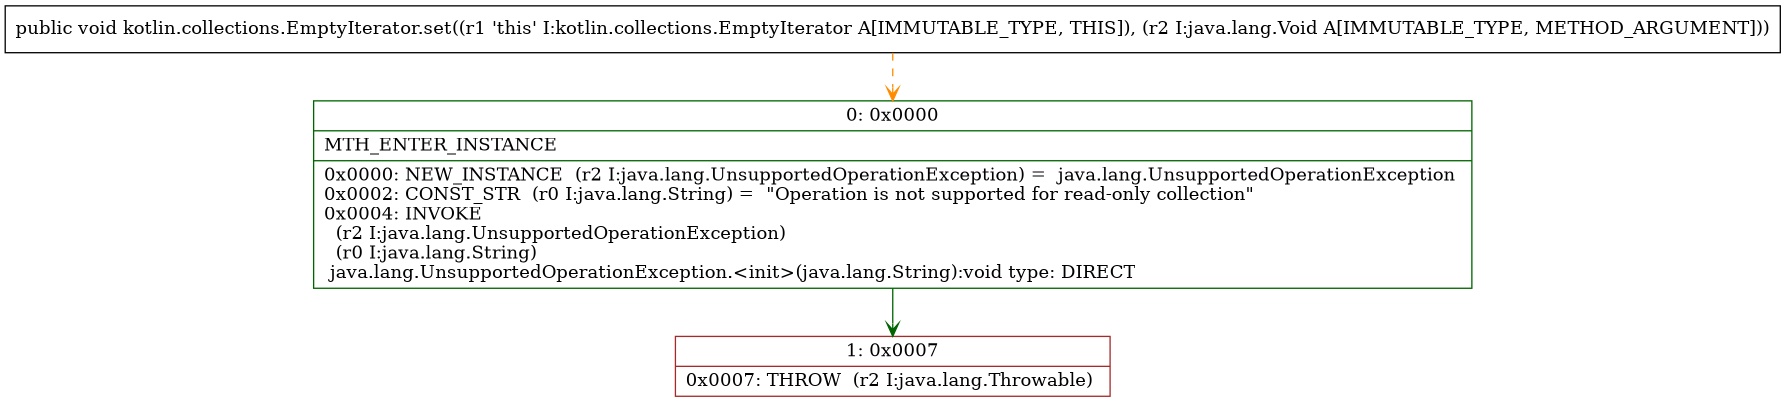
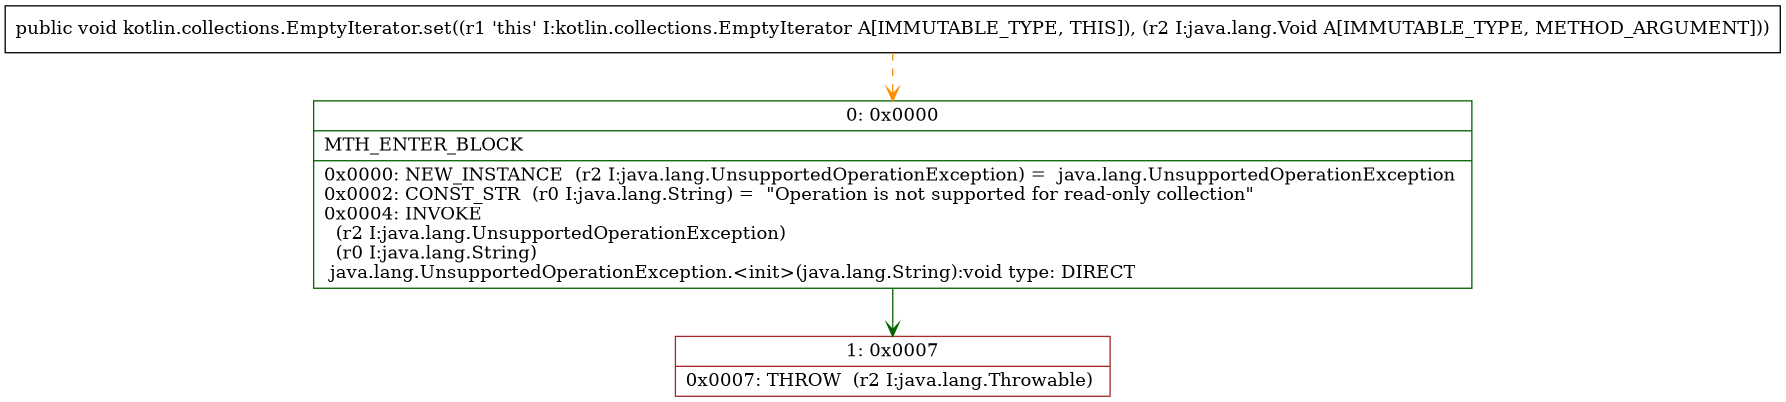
(441, 145) -> (424, 145)
